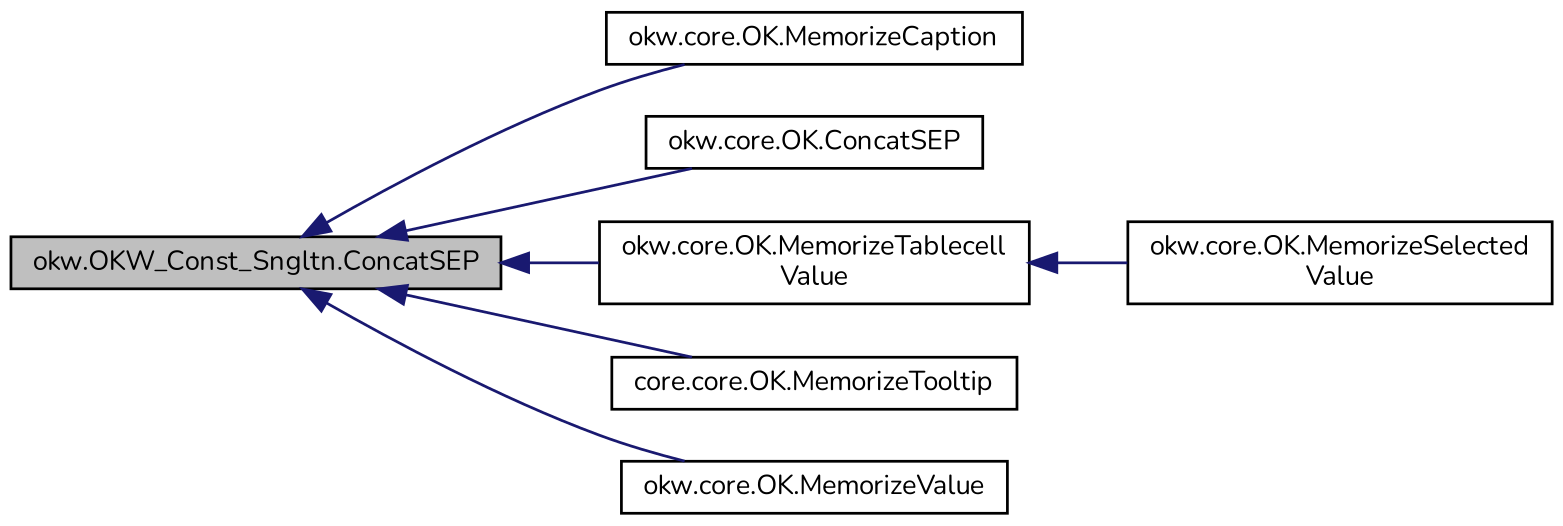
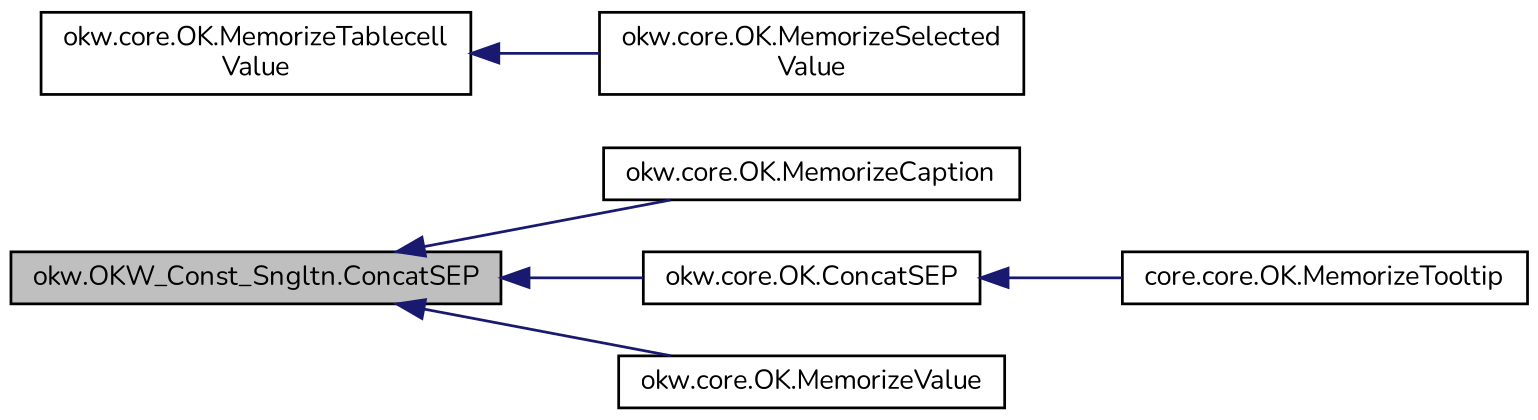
(564, 263) -> none
(549, 326) -> (1065, 278)
